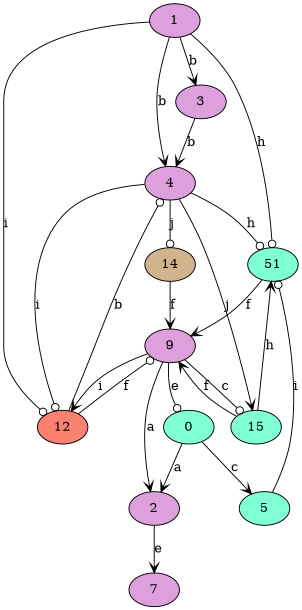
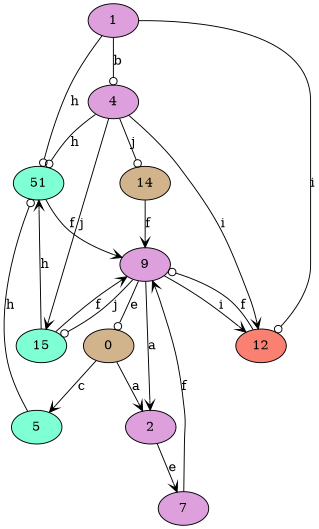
(157, 97) -> (113, 57)
(201, 102) -> none
(39, 263) -> (208, 208)
(110, 307) -> none
(225, 387) -> (116, 305)
(296, 387) -> (11, 305)
none -> (182, 389)
(189, 427) -> (109, 346)
